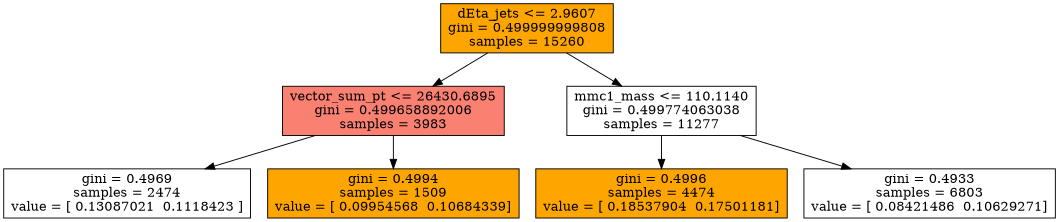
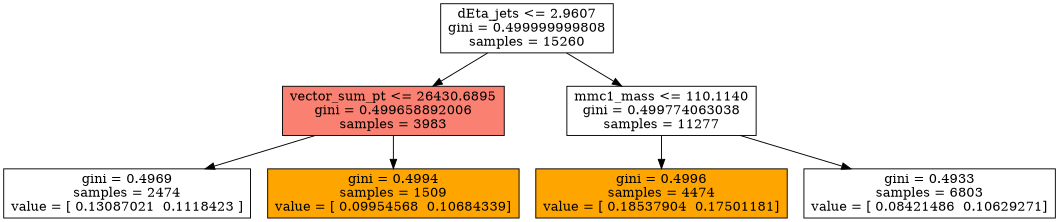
(527, 28) -> (527, 28)
